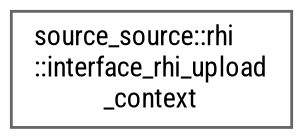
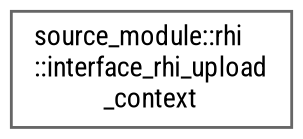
(152, 69) -> (152, 69)
